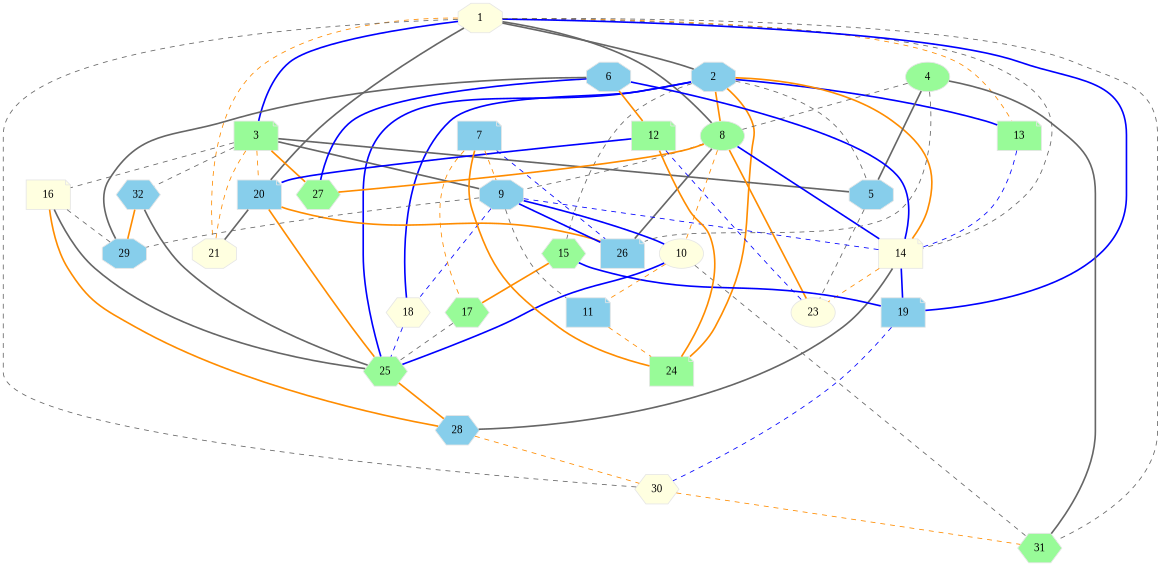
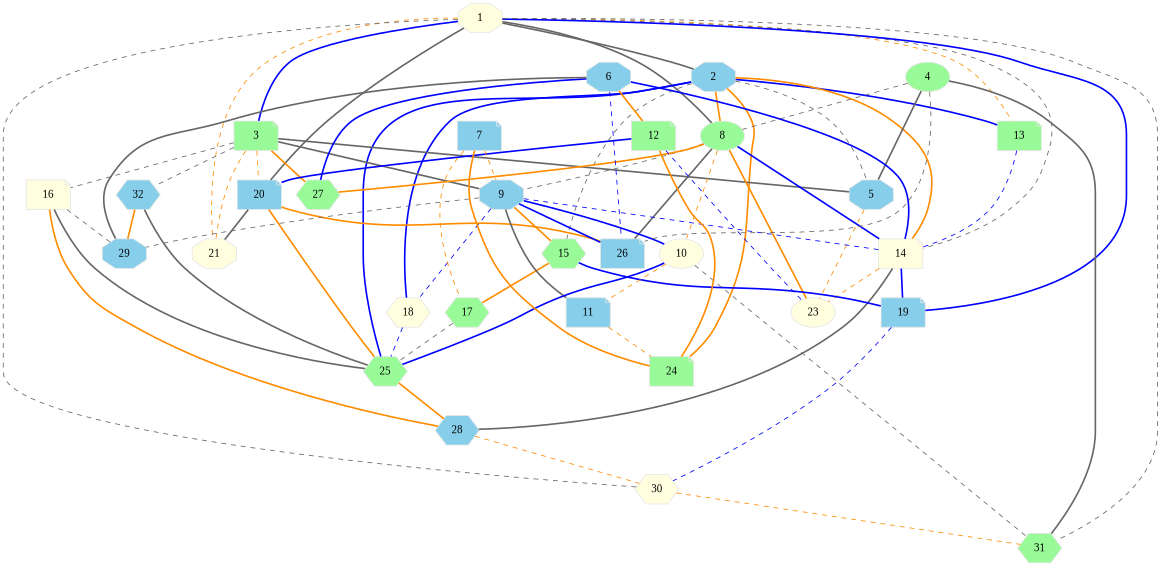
(551, 195) -> (615, 154)
none -> (530, 222)
(842, 254) -> (842, 254)
(528, 259) -> (528, 259)
